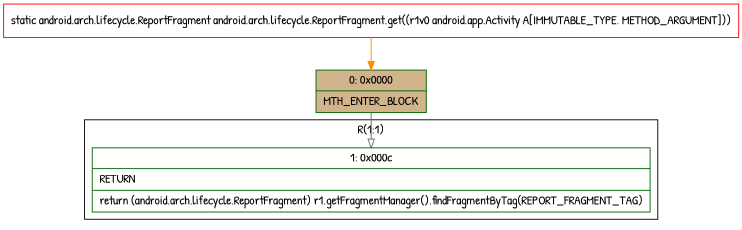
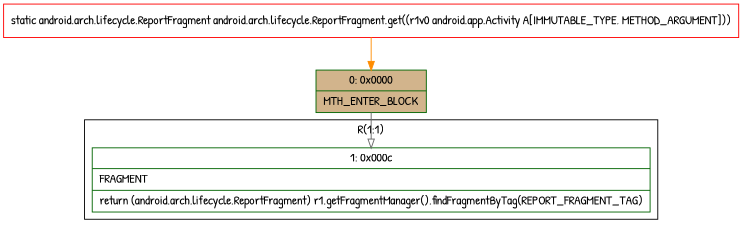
(118, 179) -> (124, 179)
